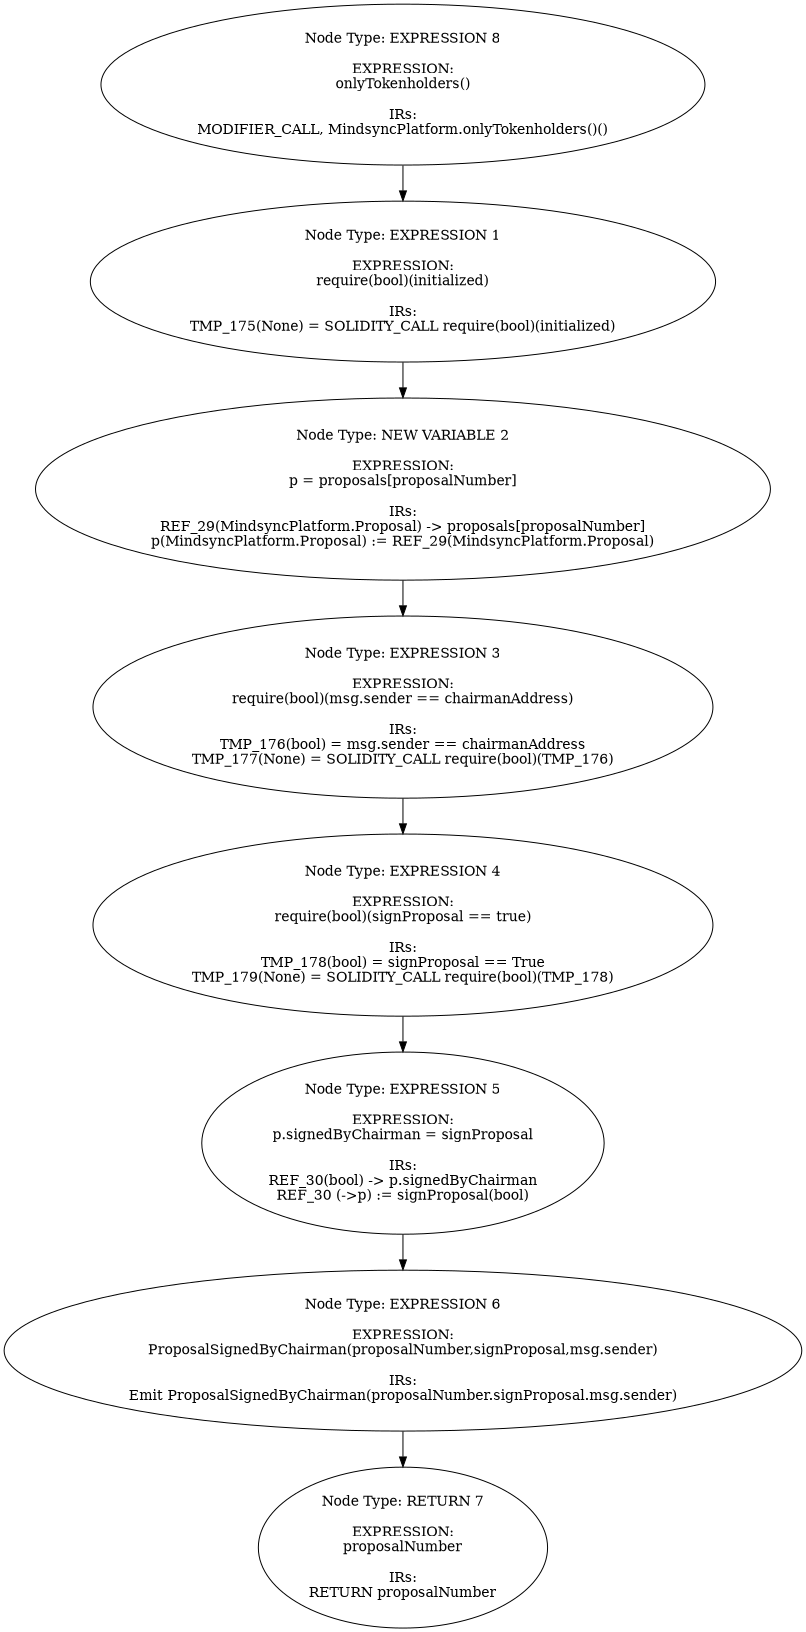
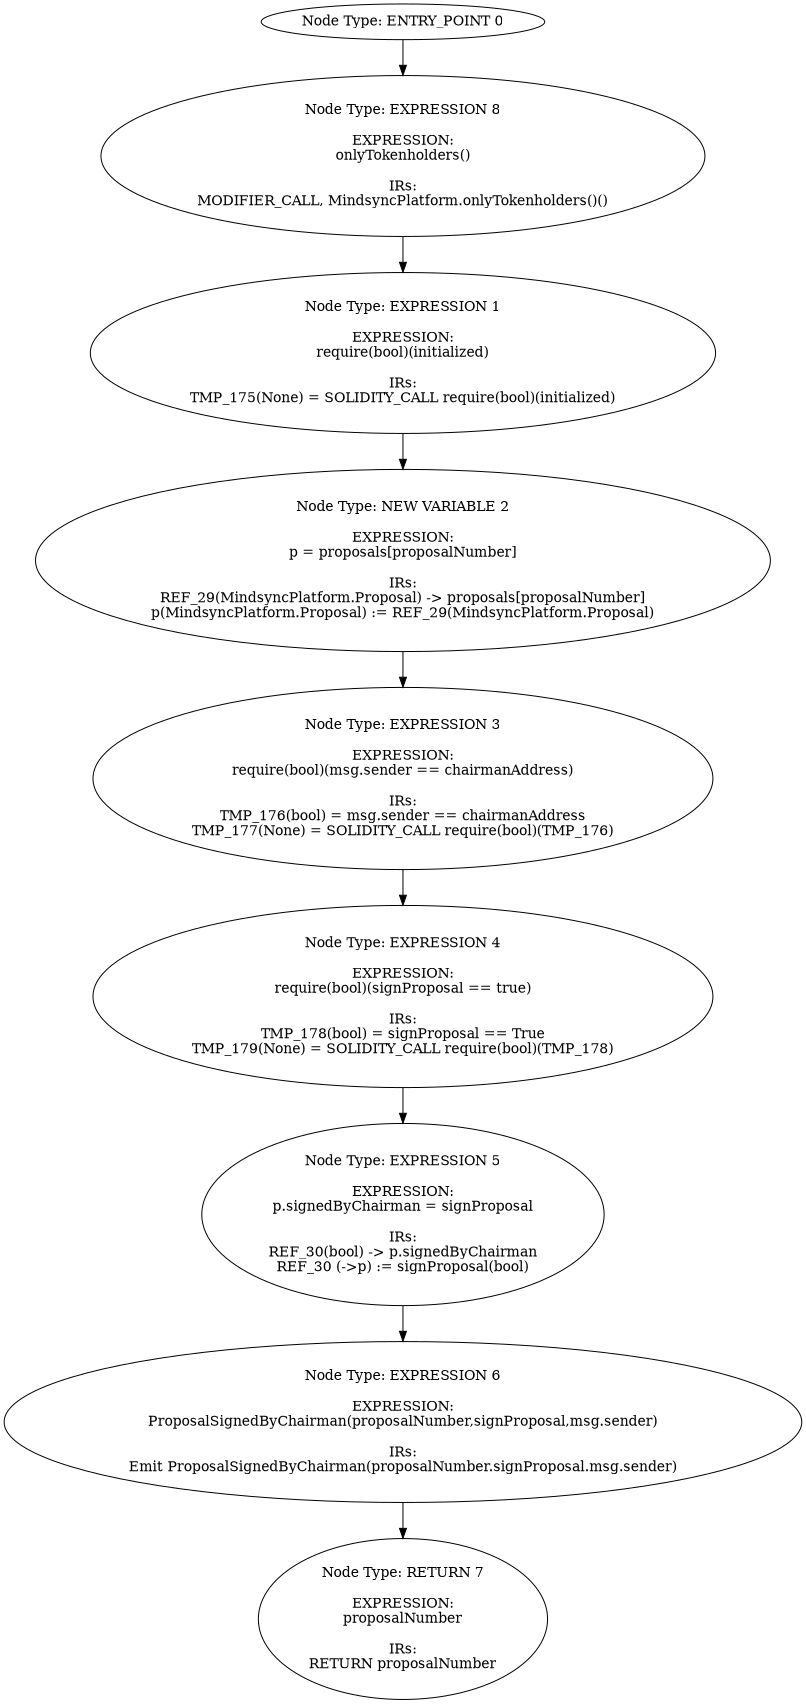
none -> (403, 22)
